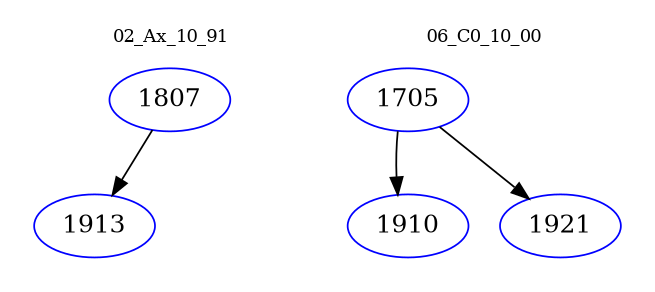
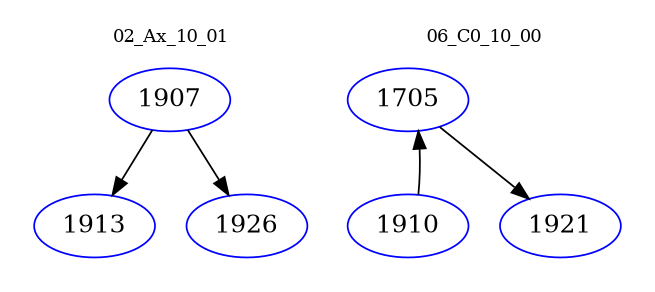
(171, 38) -> (171, 38)
(170, 100) -> (170, 100)
(396, 154) -> (420, 172)
none -> (247, 226)
